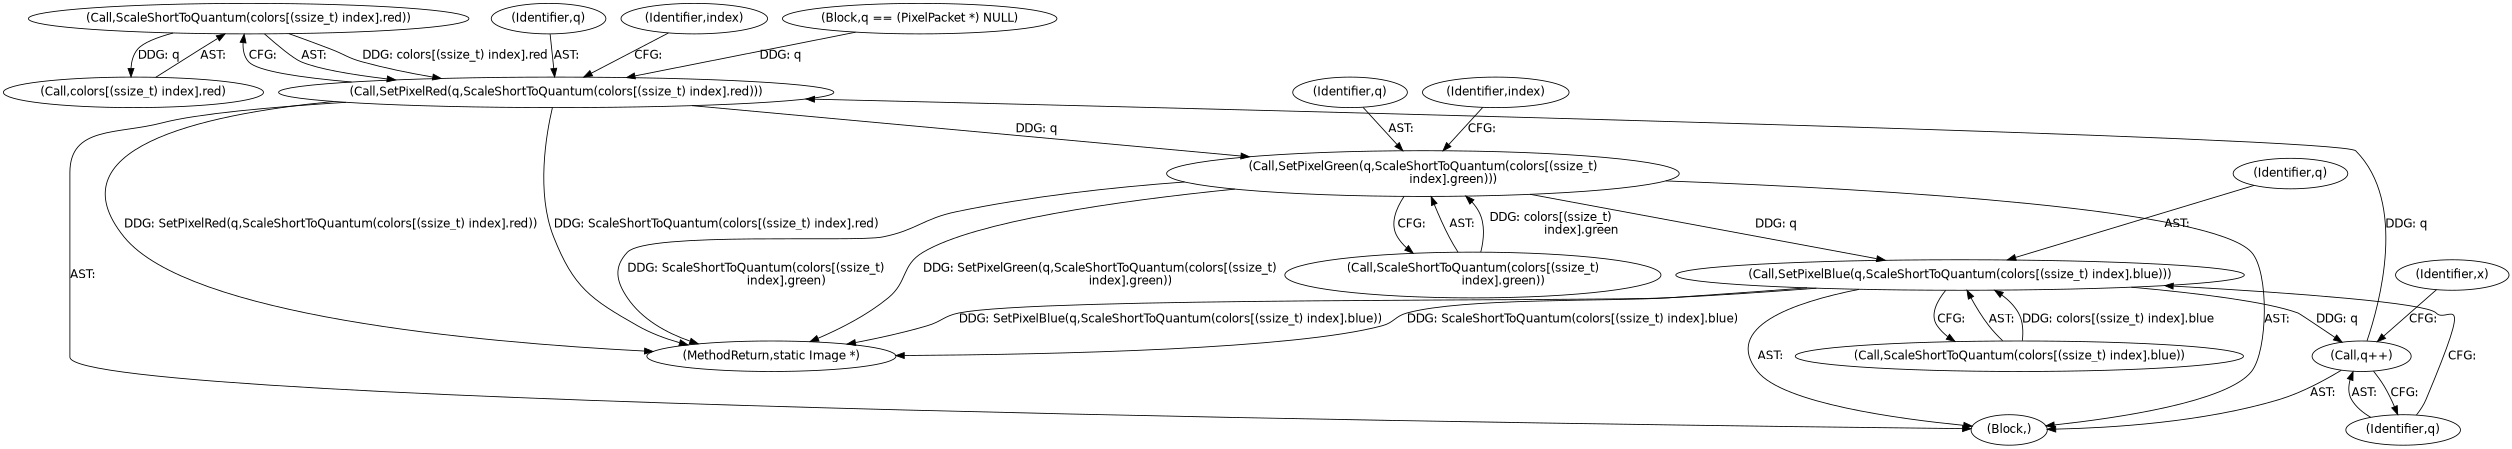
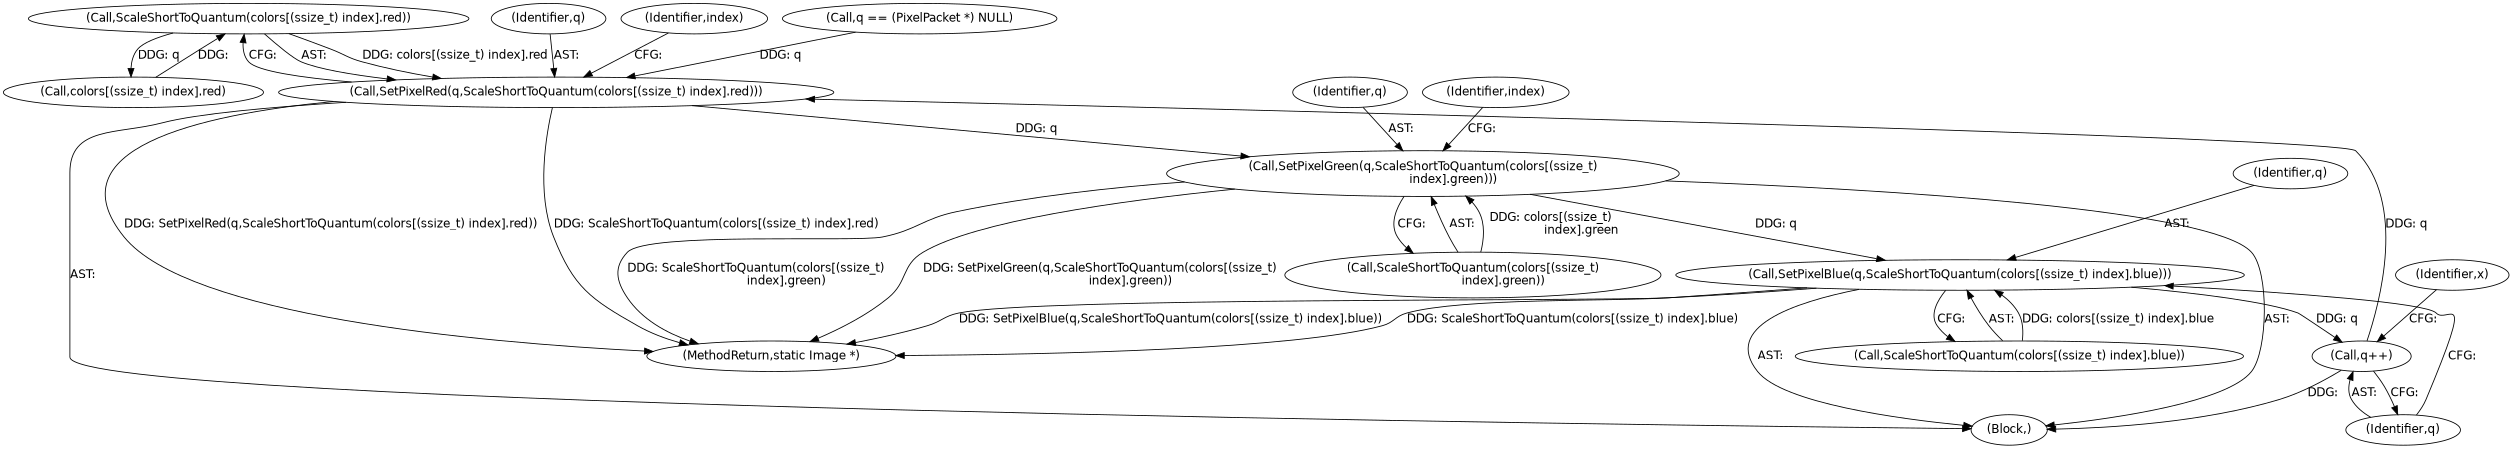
(920, 19) -> (920, 19)
(215, 55) -> (215, 55)
(2325, 393) -> (2325, 393)
